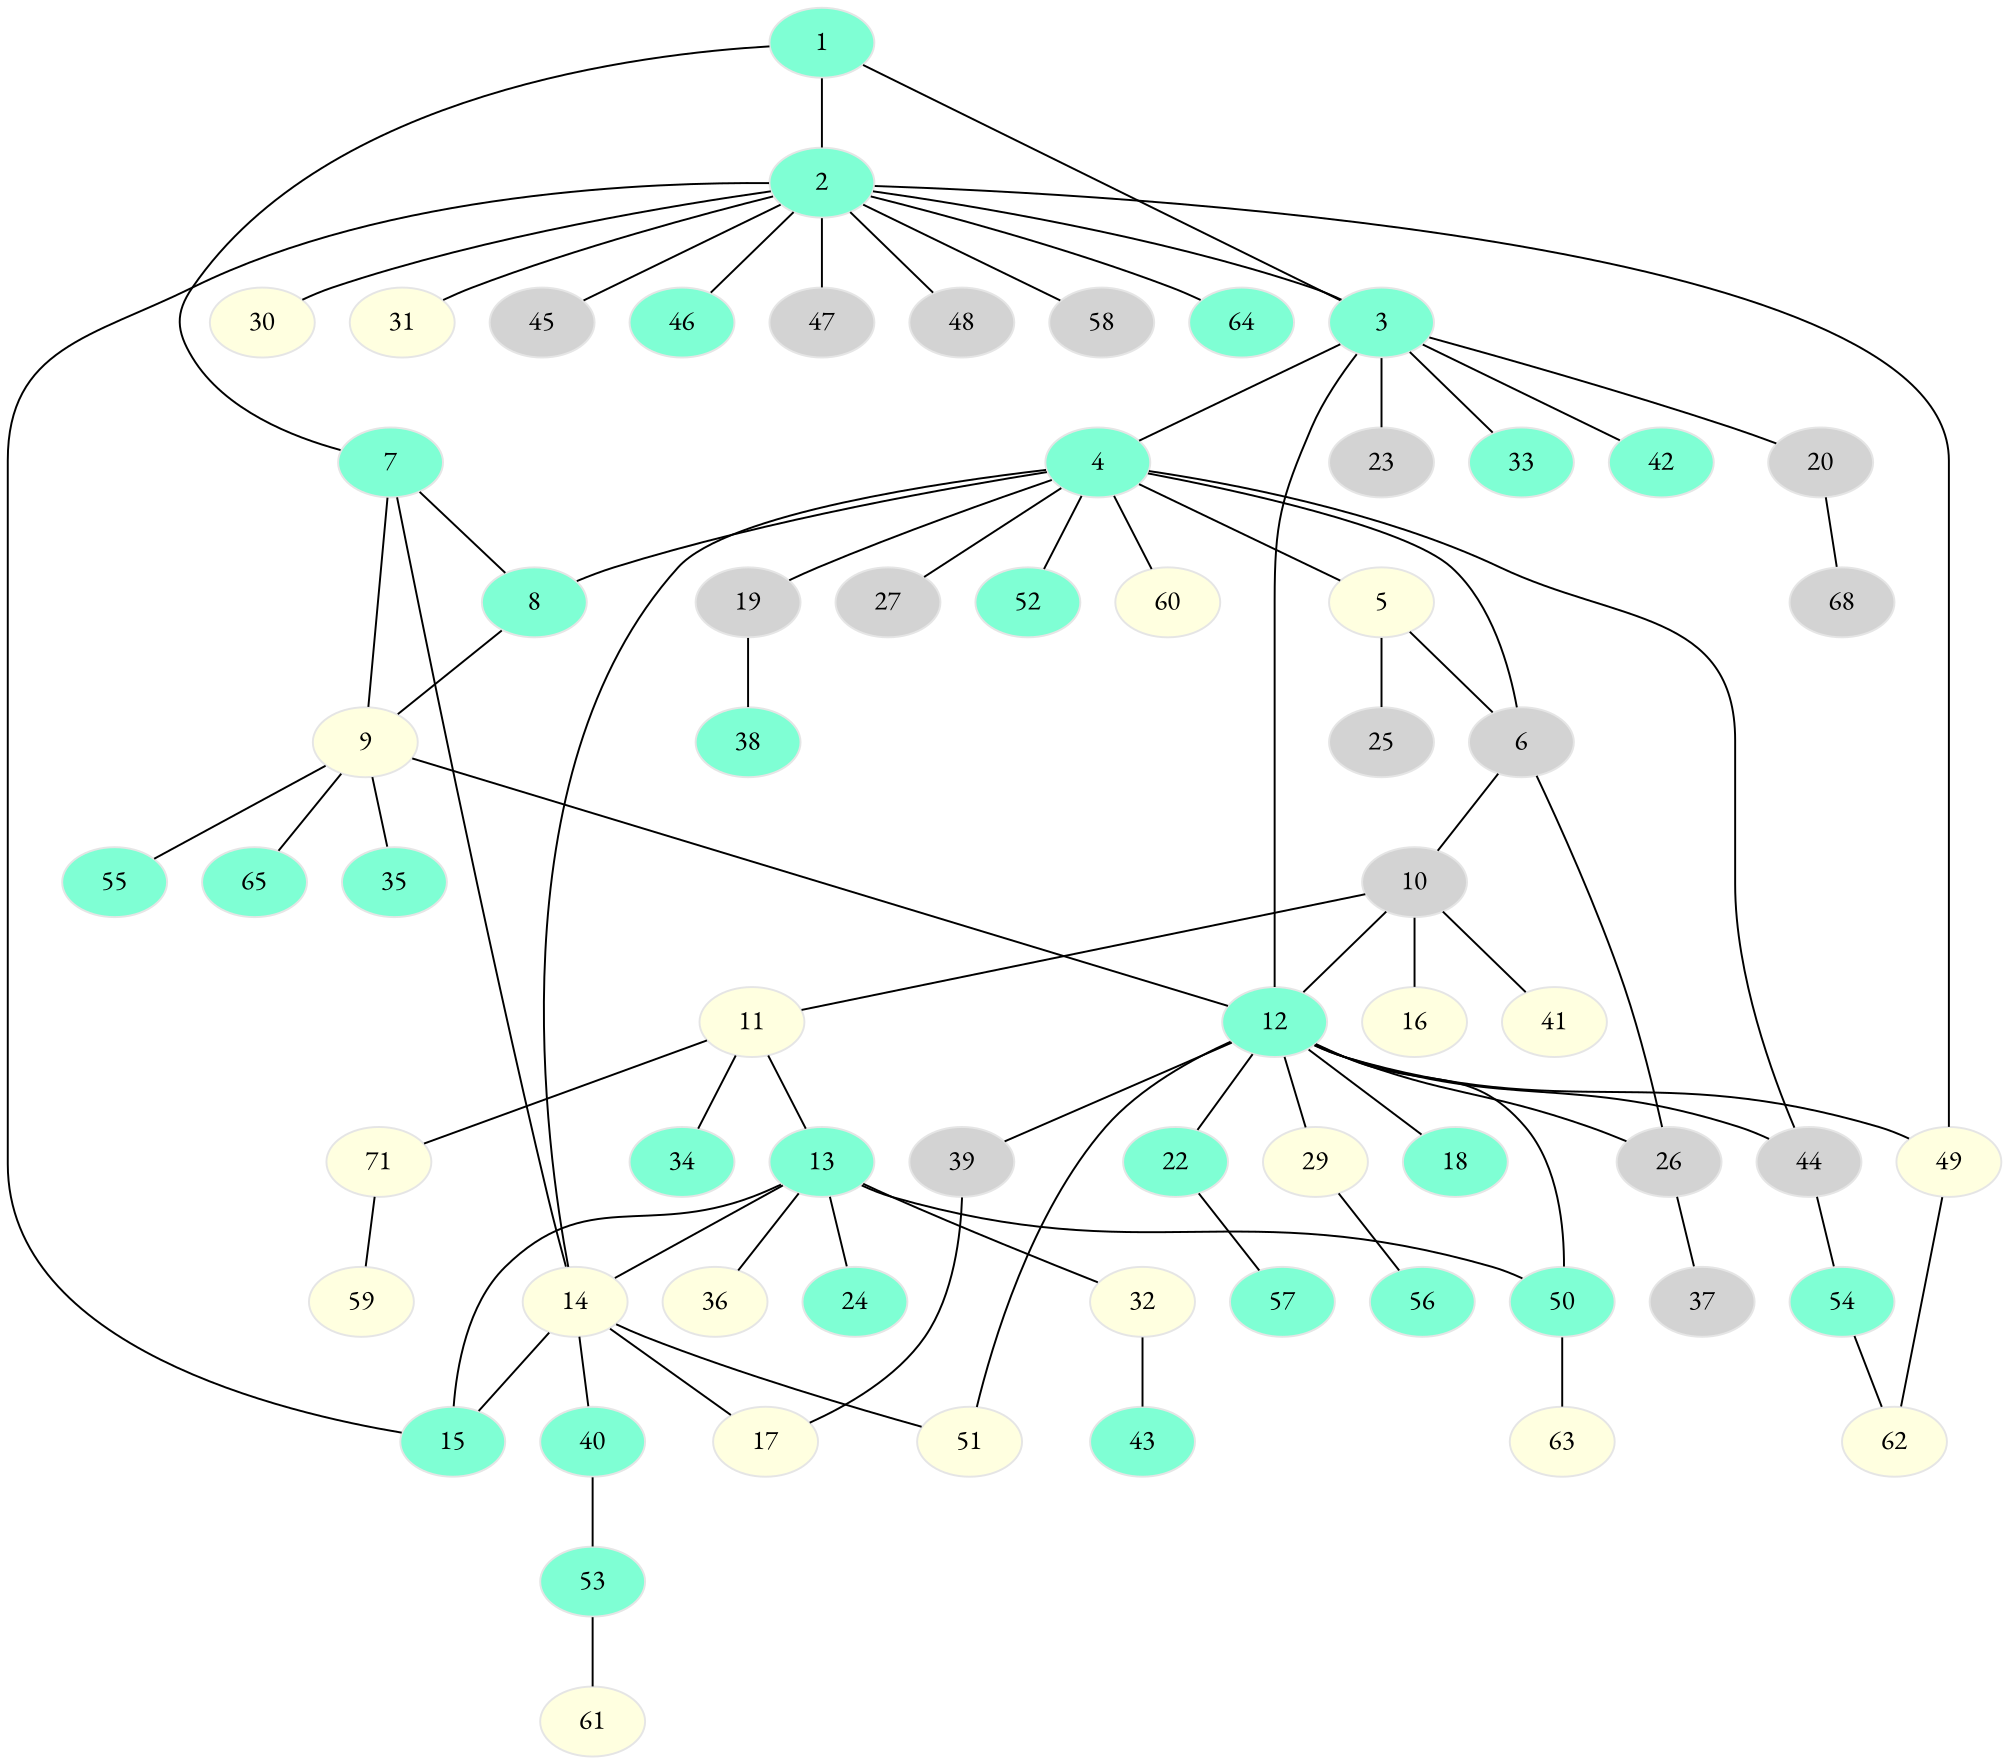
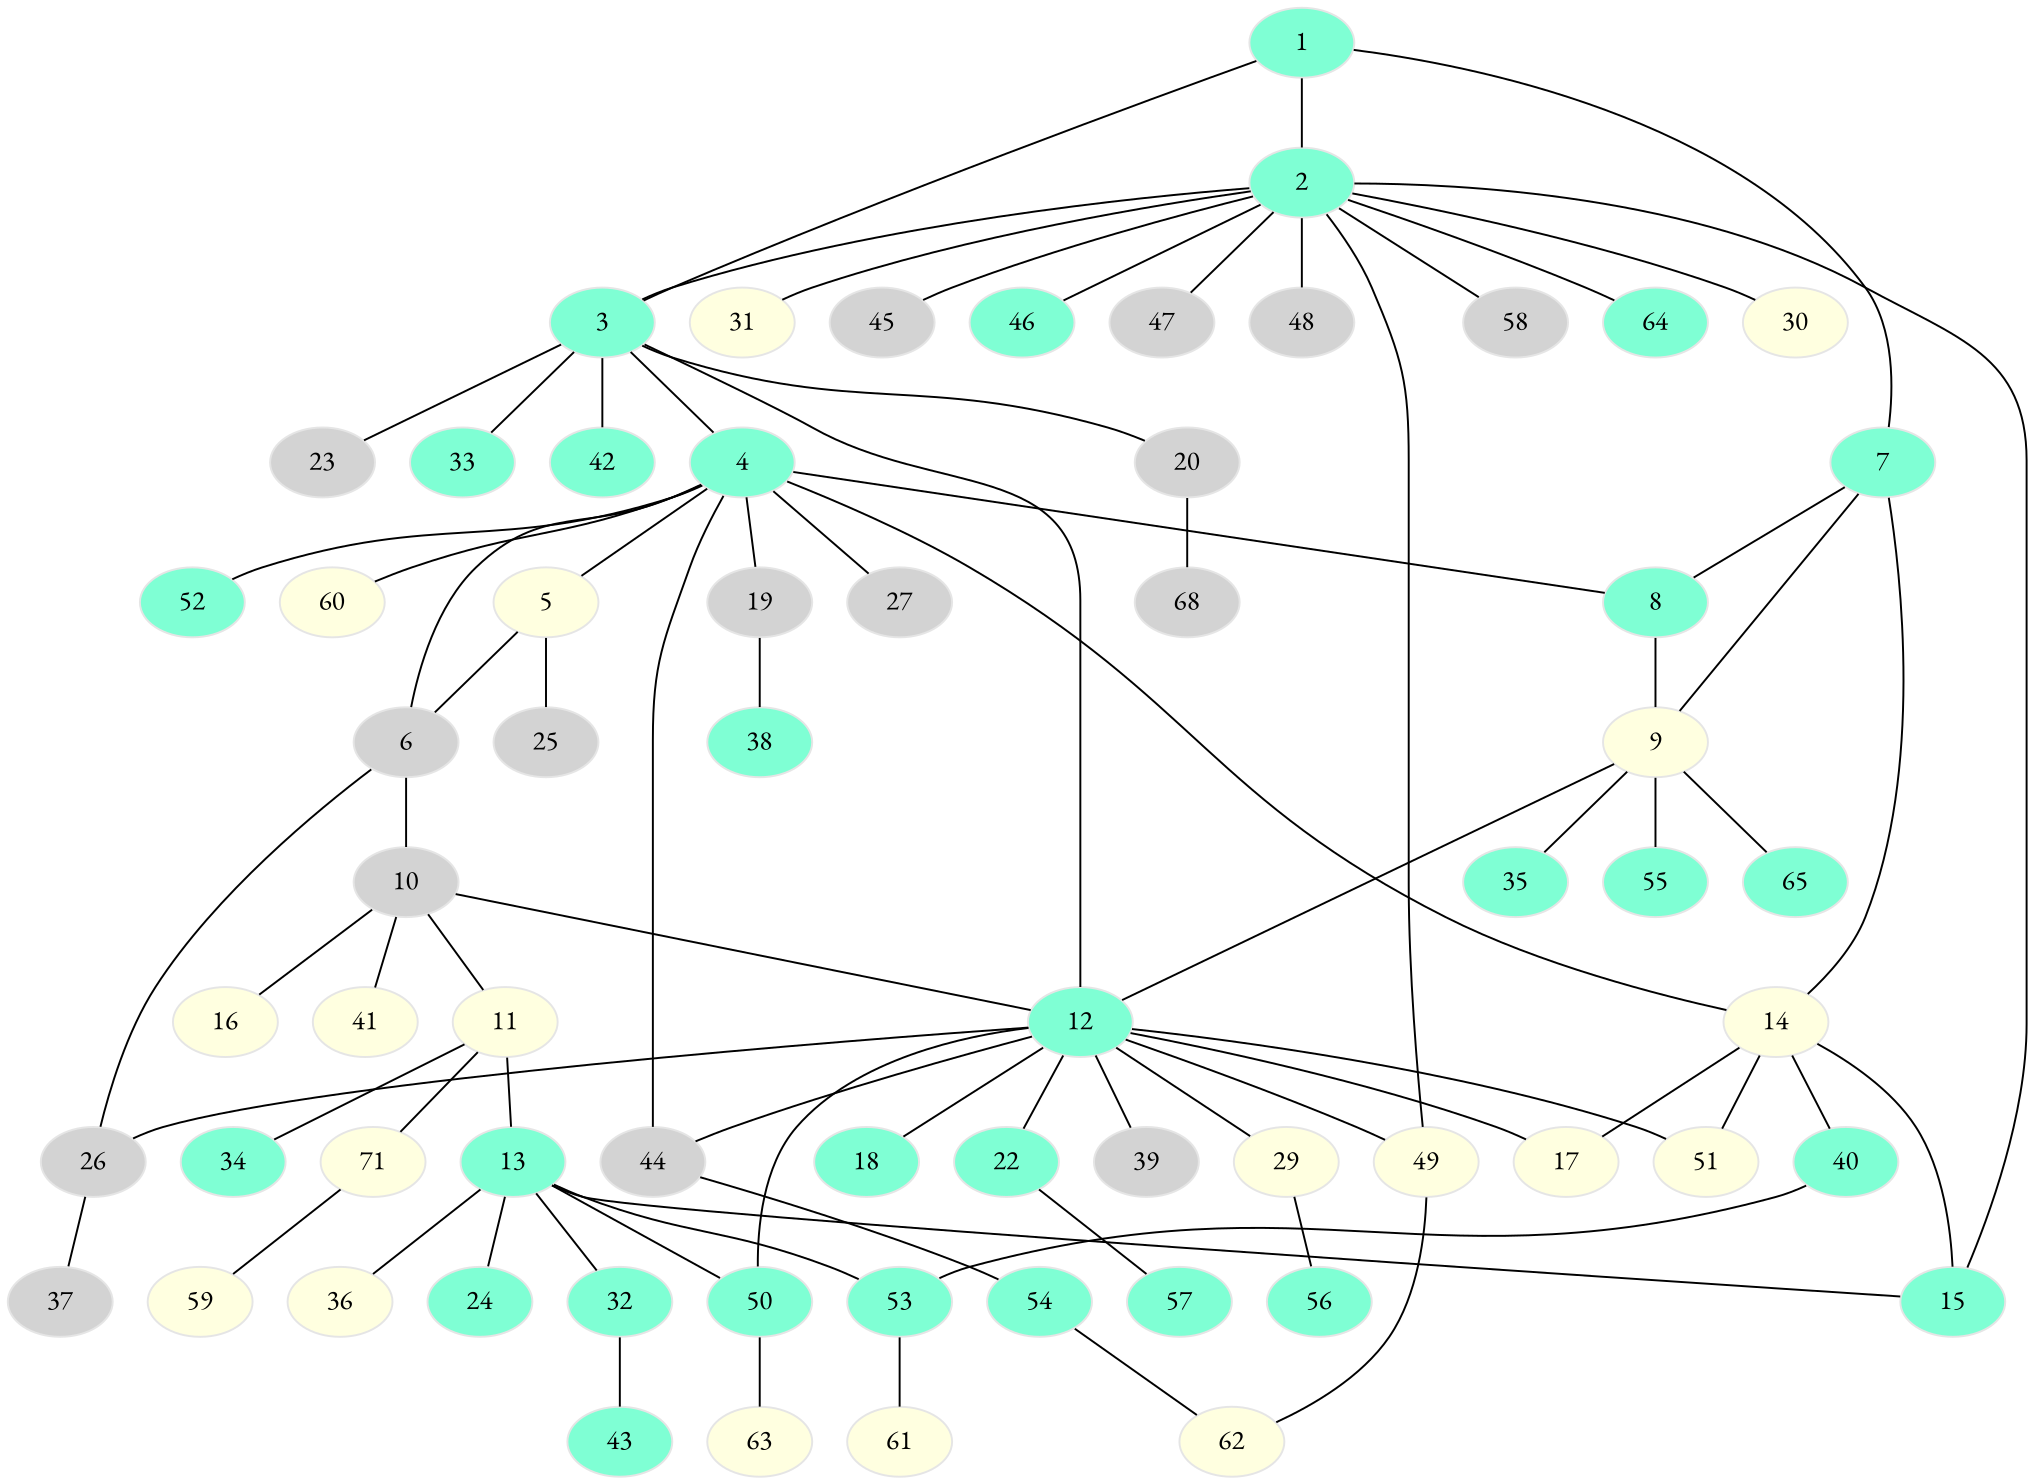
(699, 1232) -> (706, 1232)
(1143, 1302) -> (620, 1302)
(925, 1336) -> (1331, 1078)
